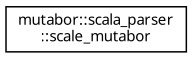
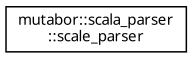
(96, 29) -> (96, 29)
